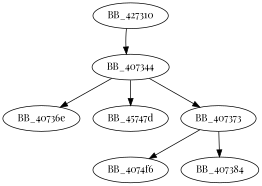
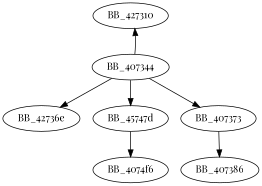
(126, 38) -> (135, 45)
(41, 119) -> (41, 119)
(178, 142) -> (131, 141)
(220, 170) -> (220, 170)
